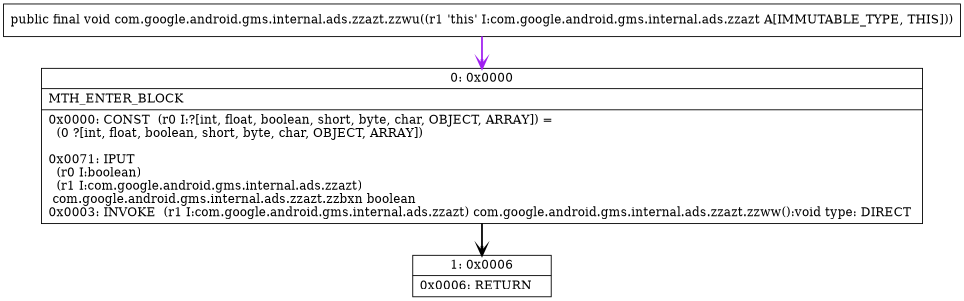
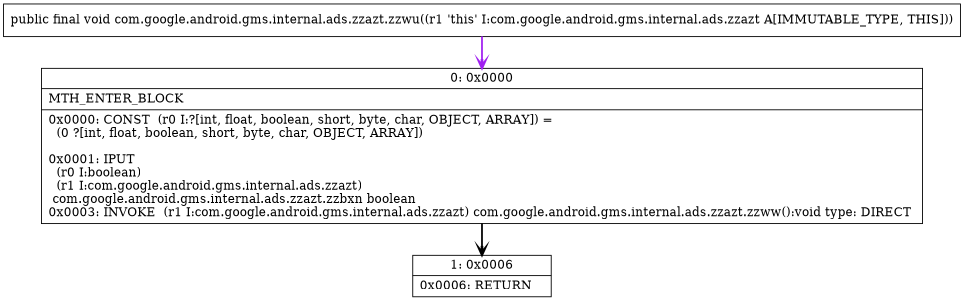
(96, 160) -> (96, 160)
